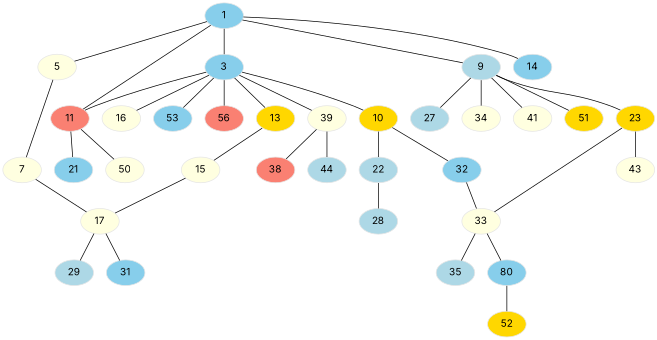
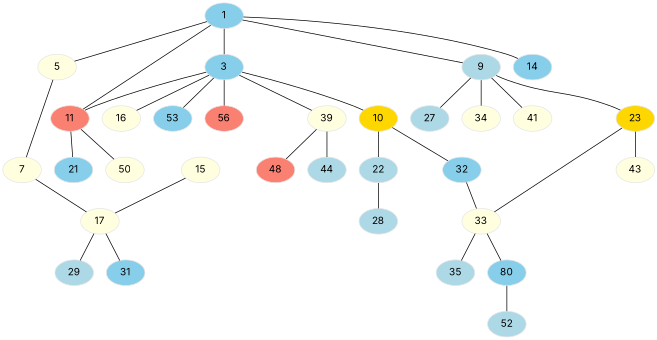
(276, 119) -> none
(584, 119) -> none
(276, 170) -> (276, 170)
(507, 324) -> (507, 324)
